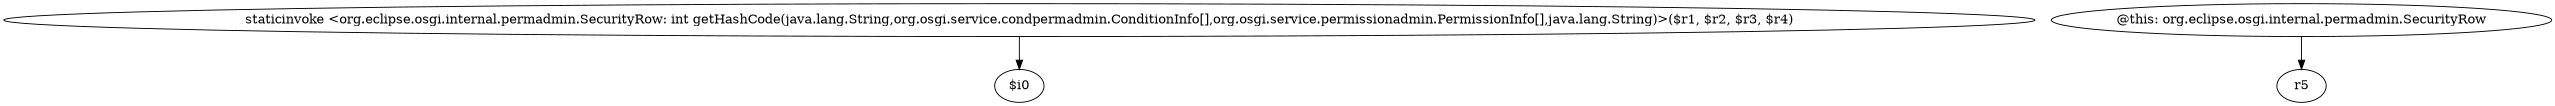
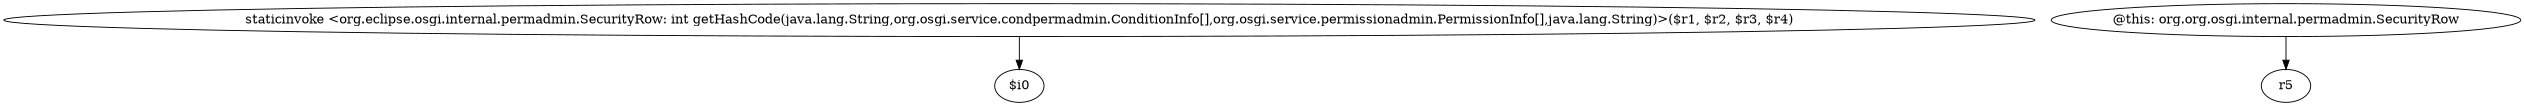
(2302, 20) -> (2286, 20)
